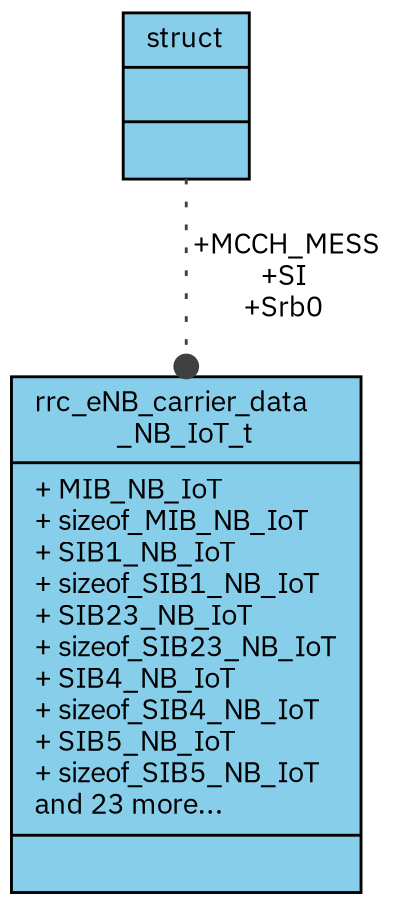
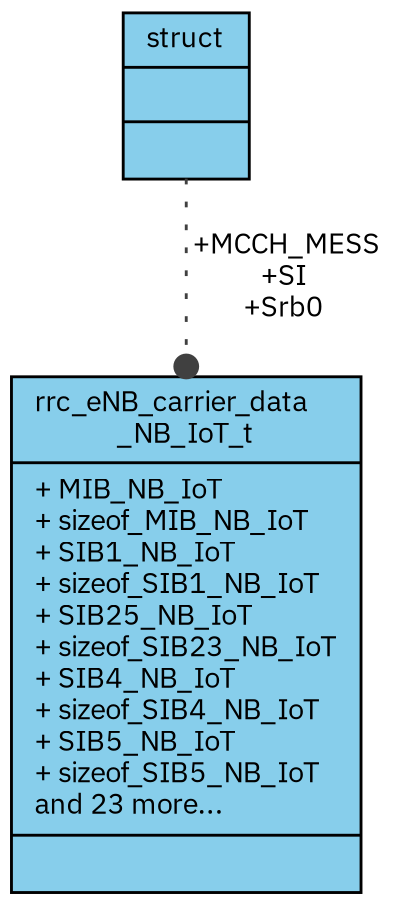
(145, 616) -> (145, 616)
